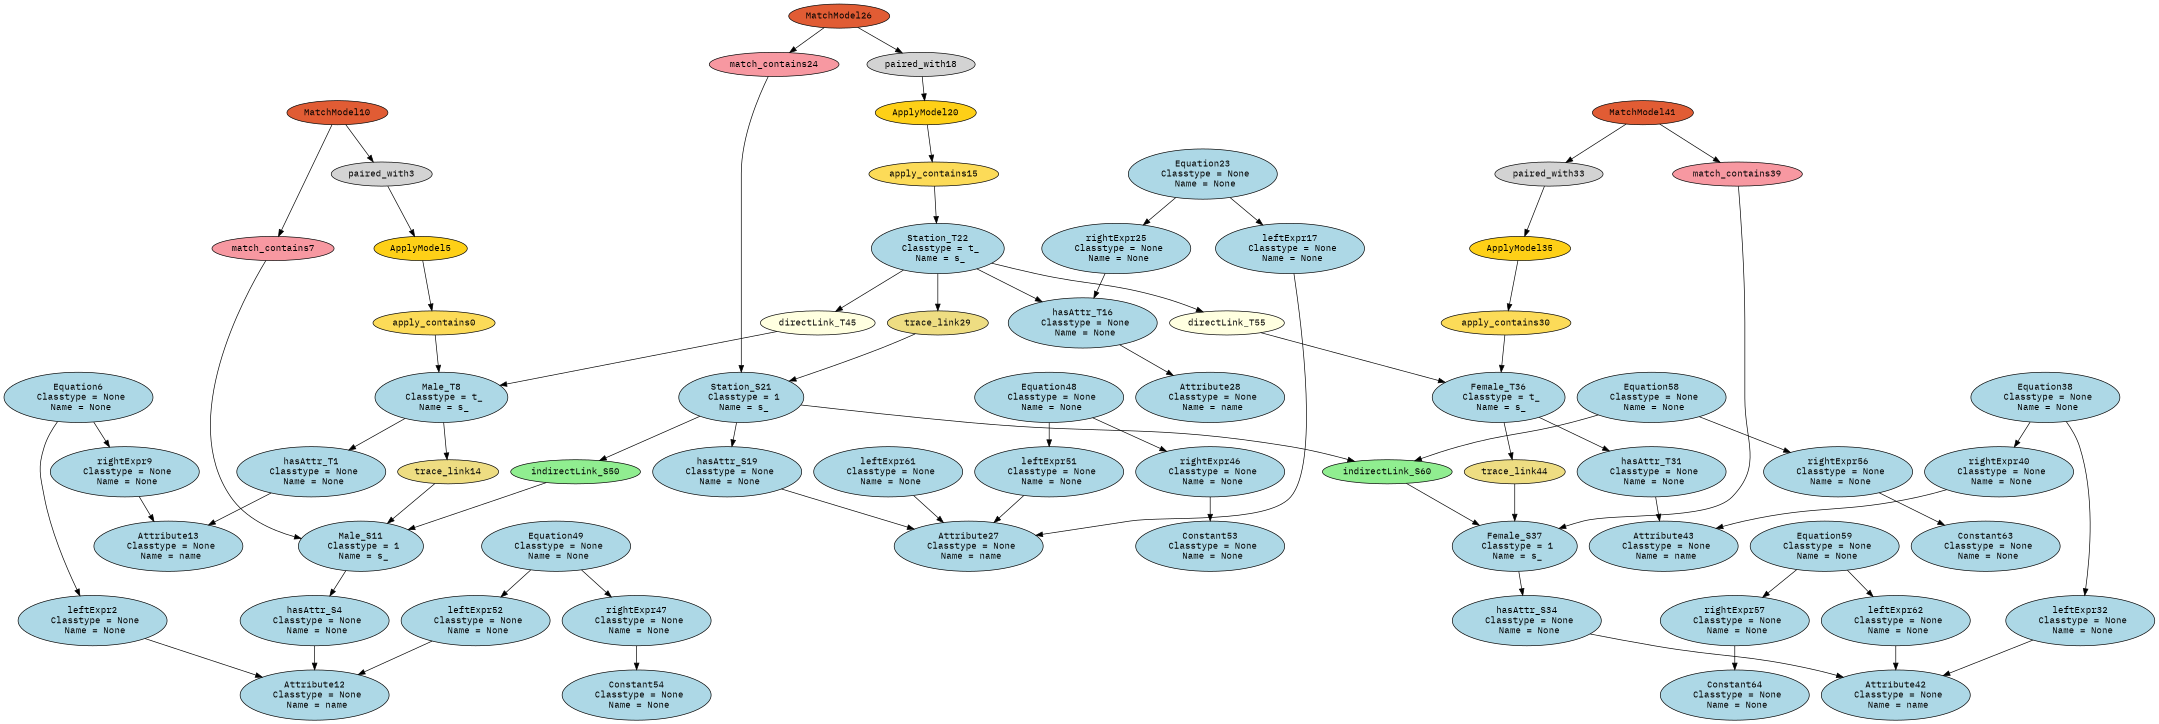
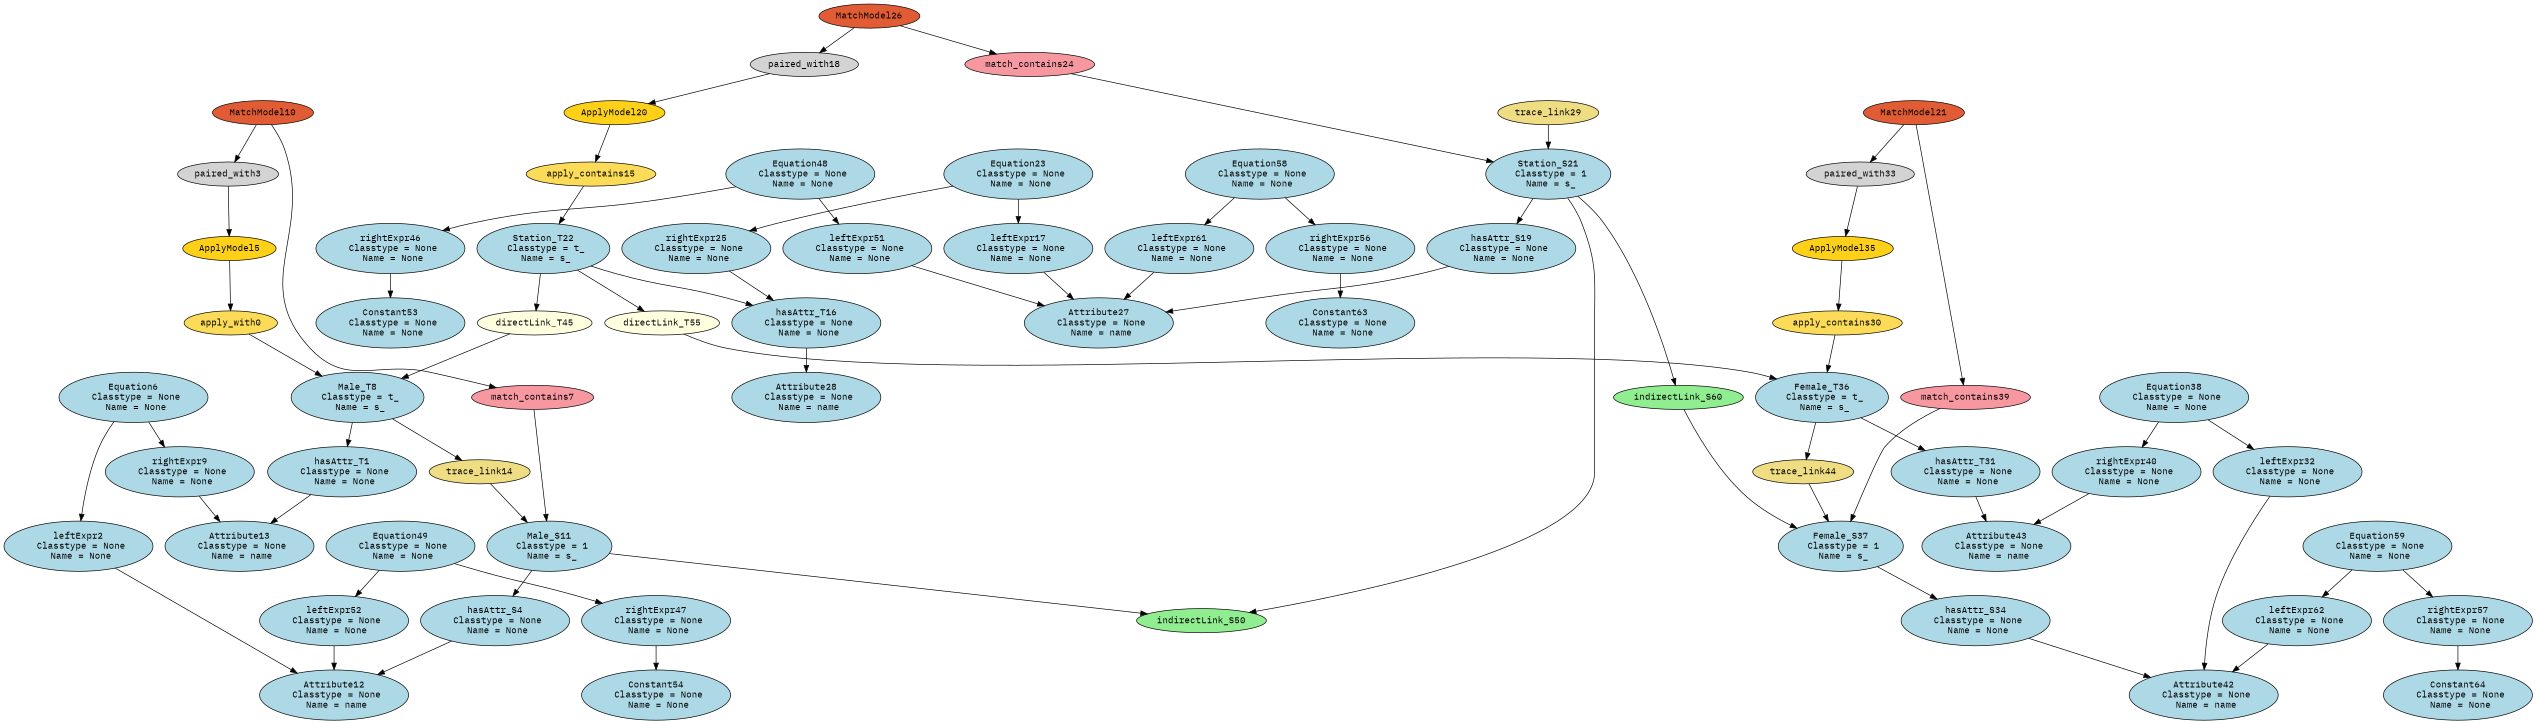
(1643, 113) -> (1914, 113)
(938, 289) -> none
(434, 323) -> (231, 323)
(1514, 434) -> (1222, 209)
(480, 505) -> (875, 583)
